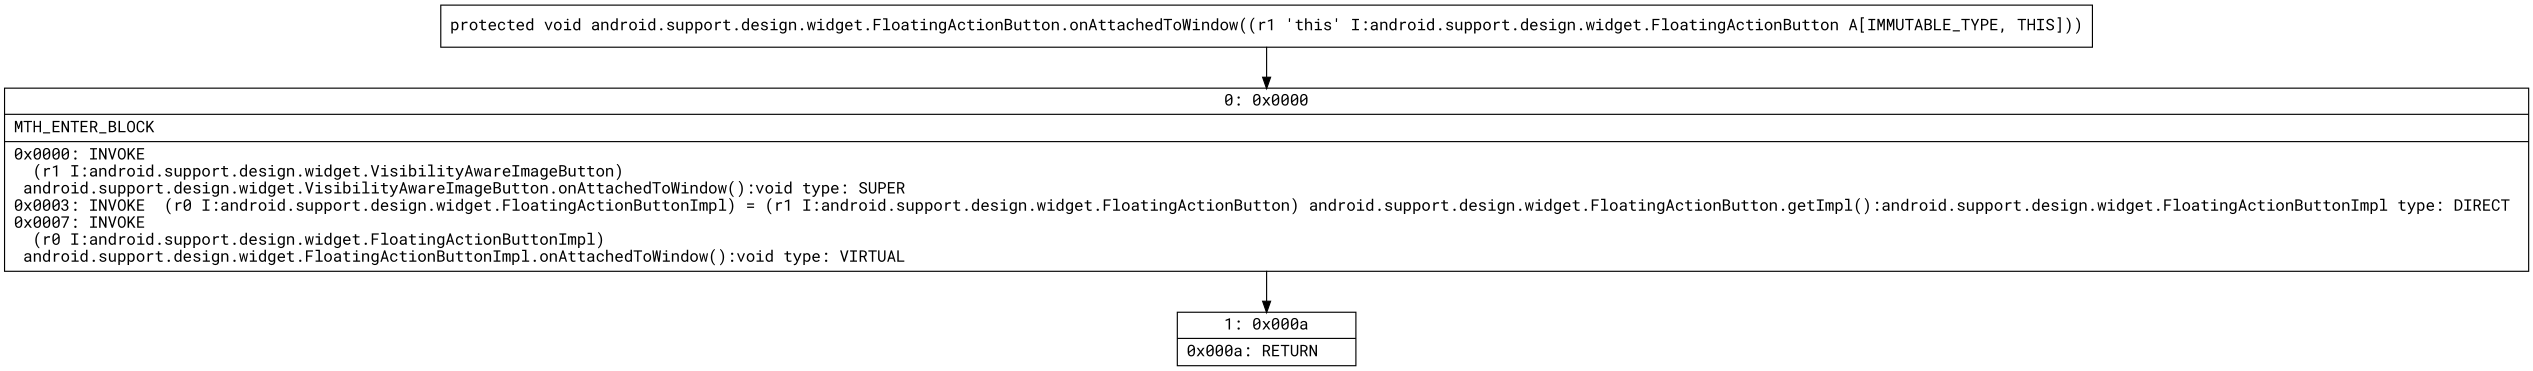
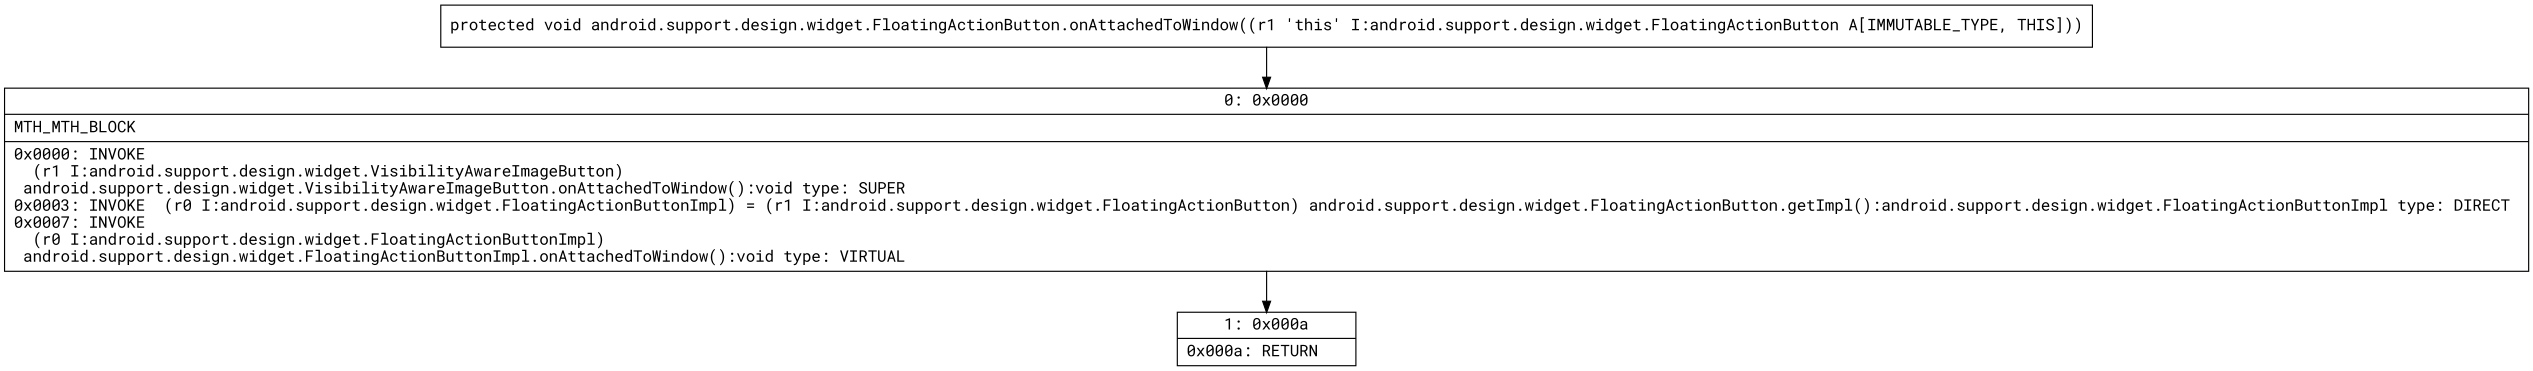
(84, 127) -> (75, 127)
